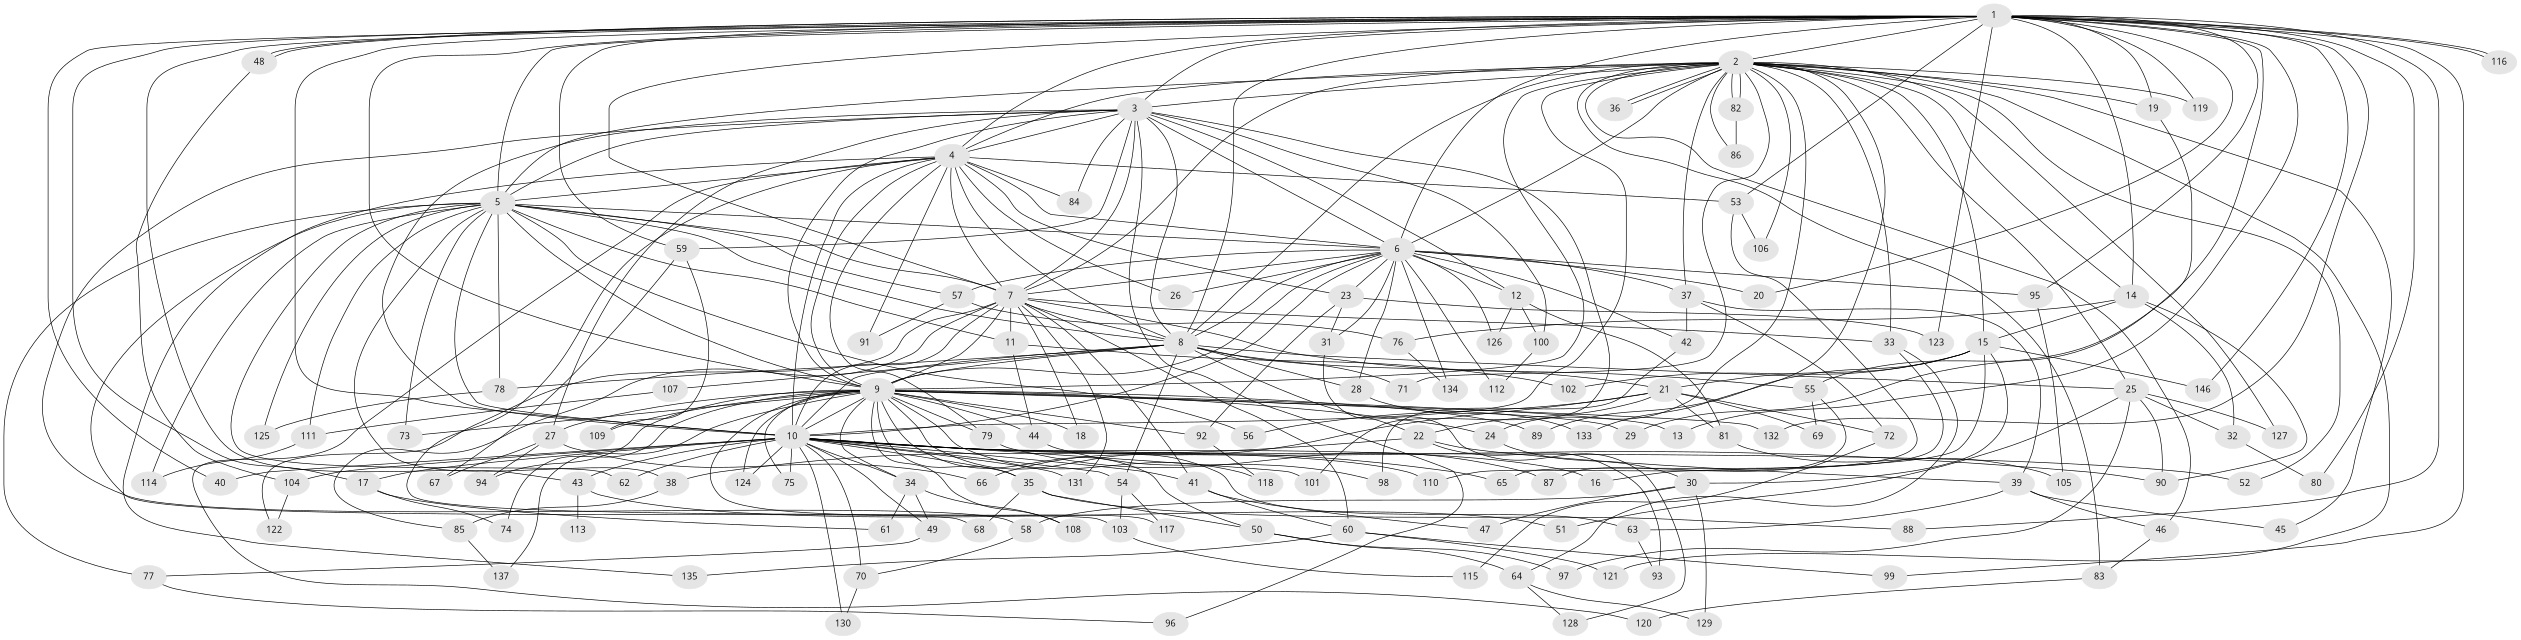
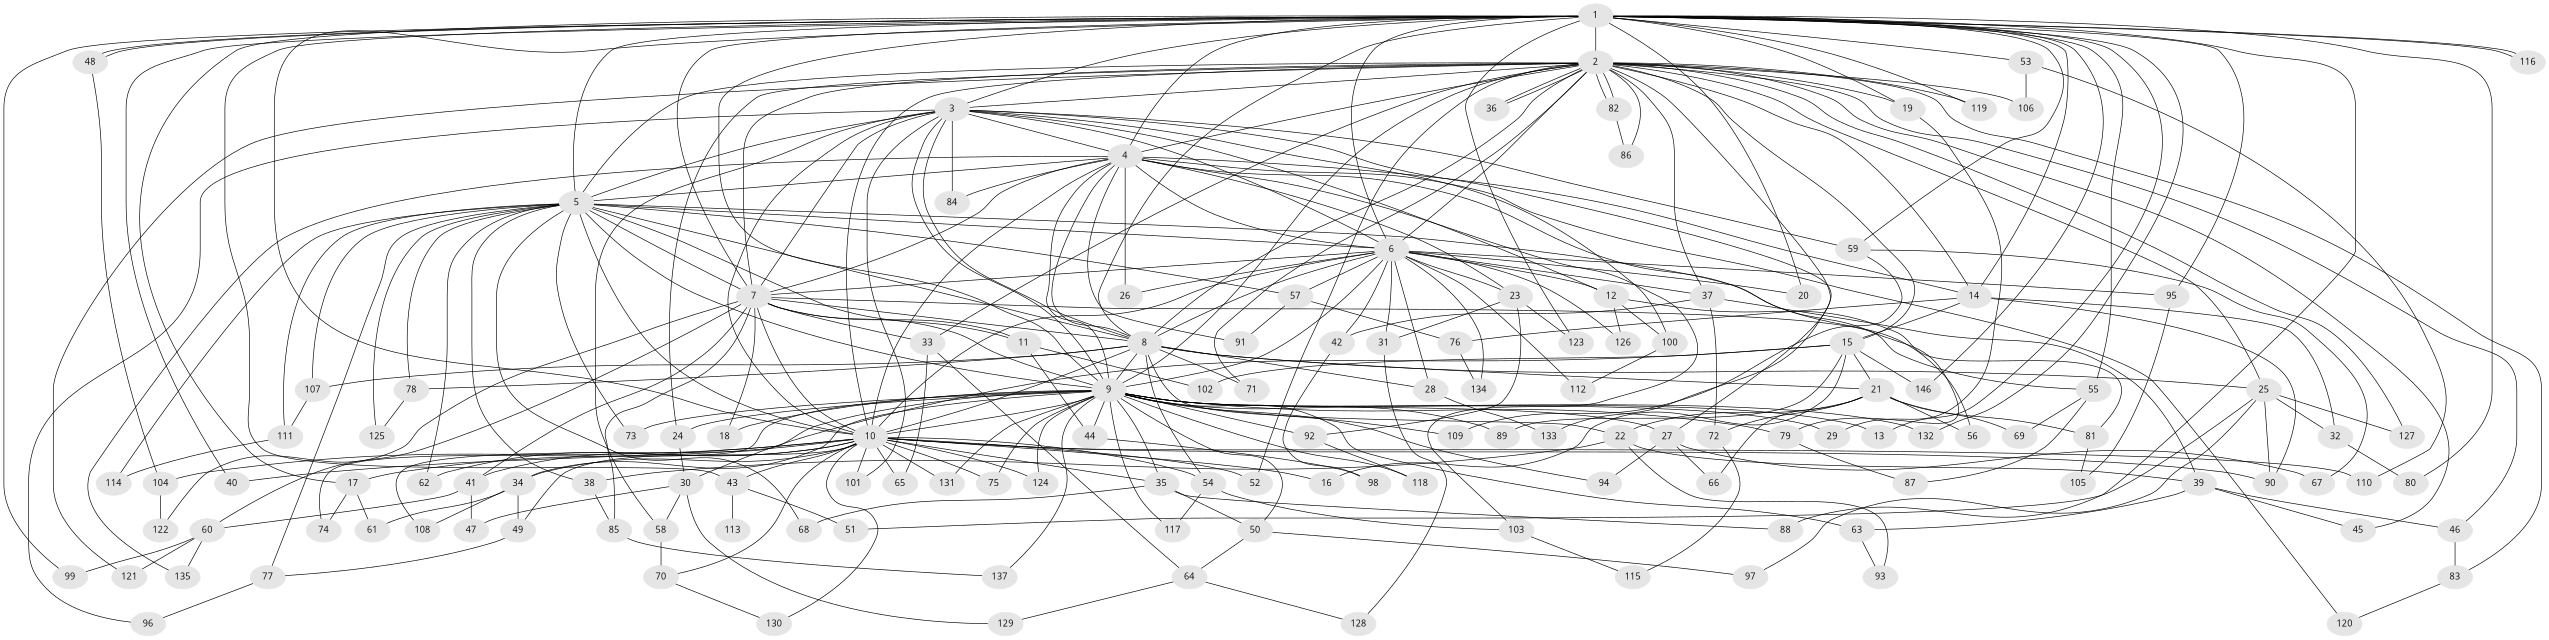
(1344, 179) -> (1555, 194)
none -> (384, 229)
(1085, 378) -> (1021, 421)
